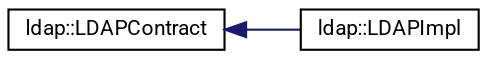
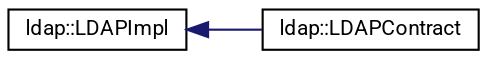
(273, 30) -> (235, 30)
